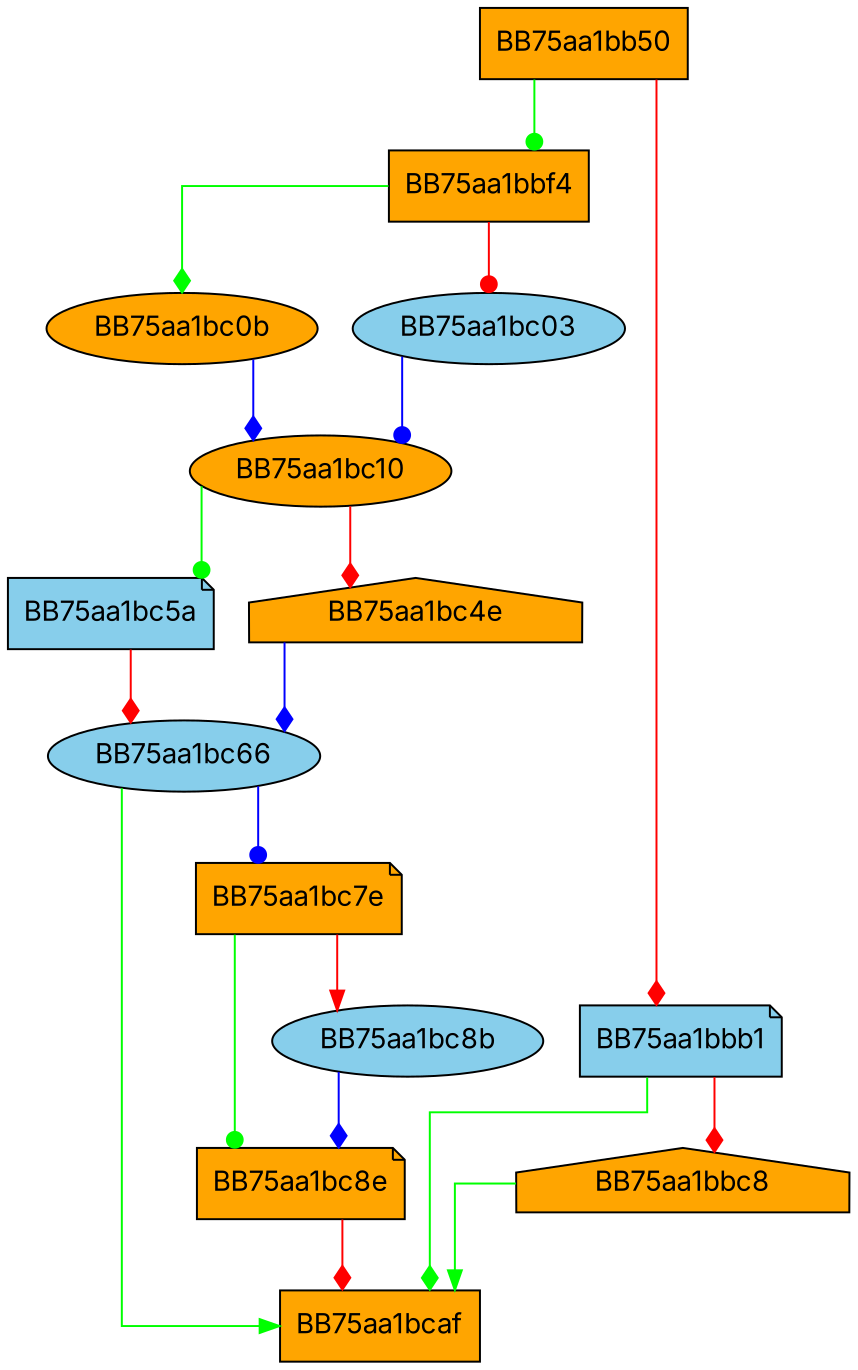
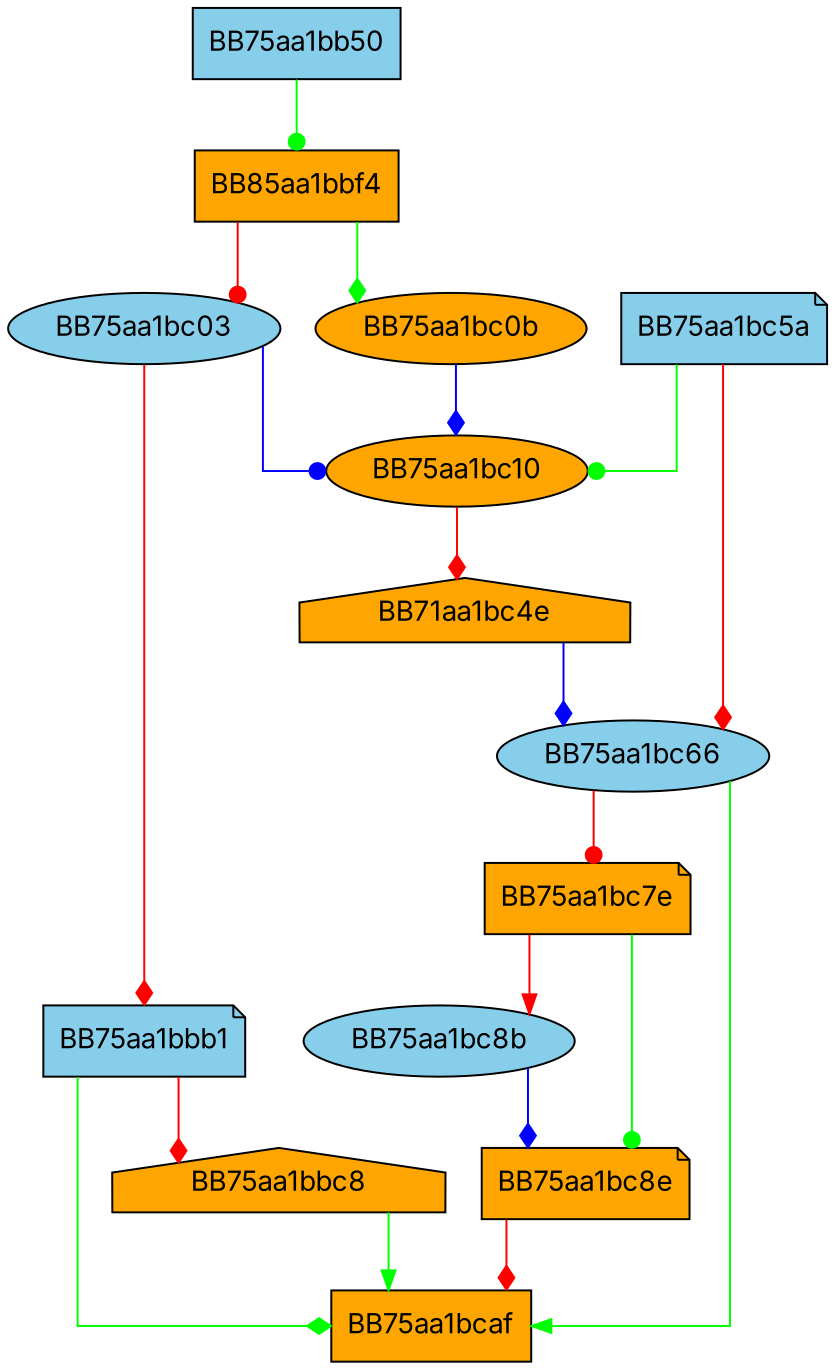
(584, 44) -> (297, 44)
(489, 186) -> (297, 186)
(202, 524) -> (677, 454)
(656, 530) -> (144, 673)
(416, 614) -> (465, 614)
(258, 817) -> (594, 819)
